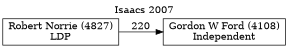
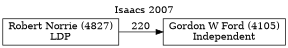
(224, 32) -> (224, 32)
